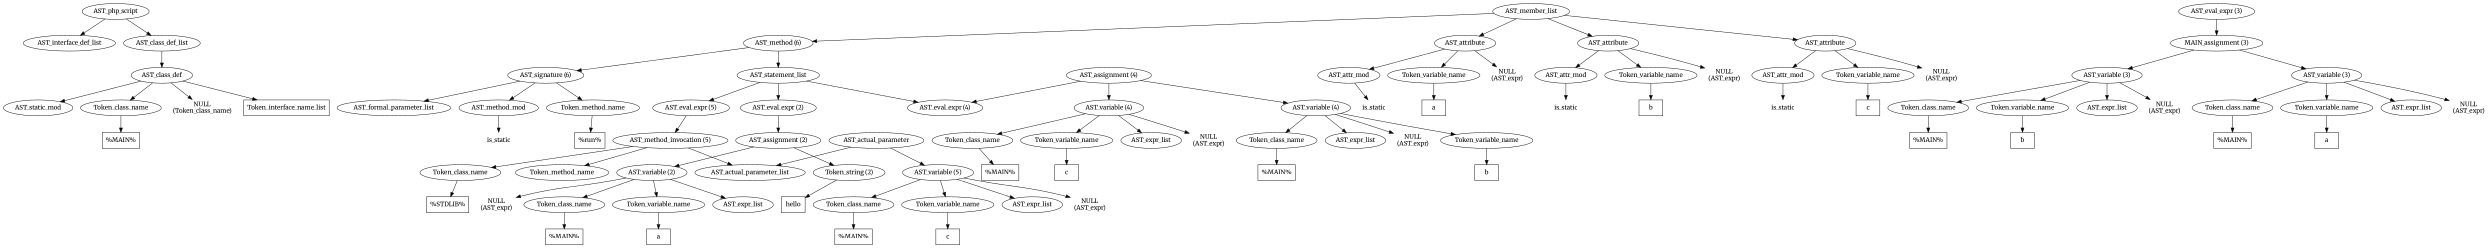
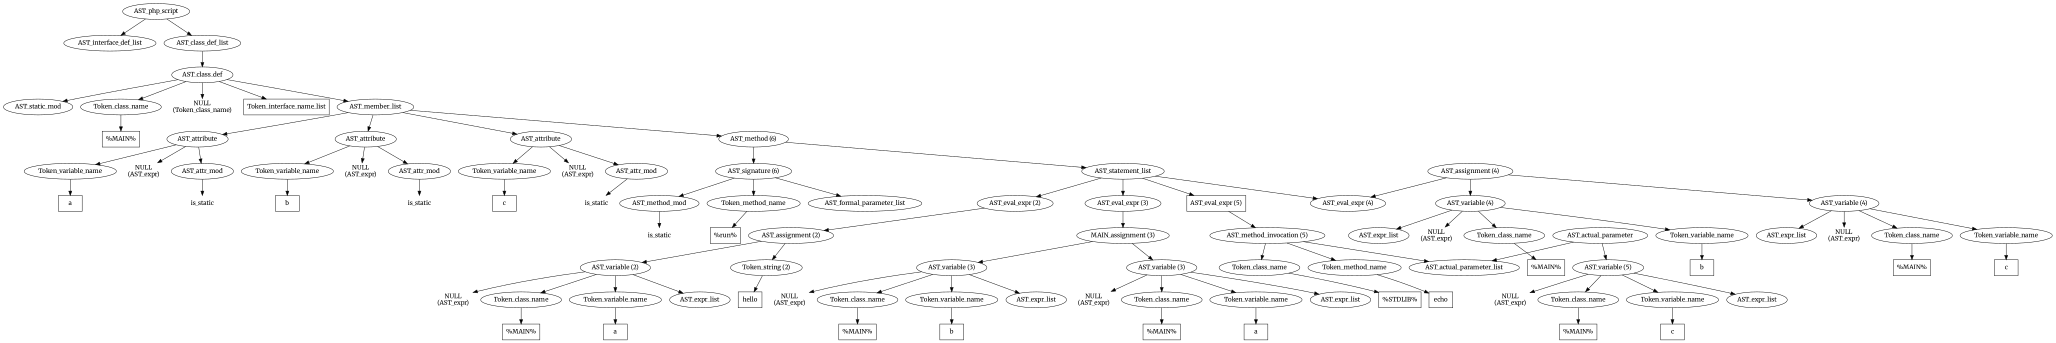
none -> (285, 90)
(691, 108) -> (1216, 203)
none -> (1123, 185)
none -> (1441, 300)
